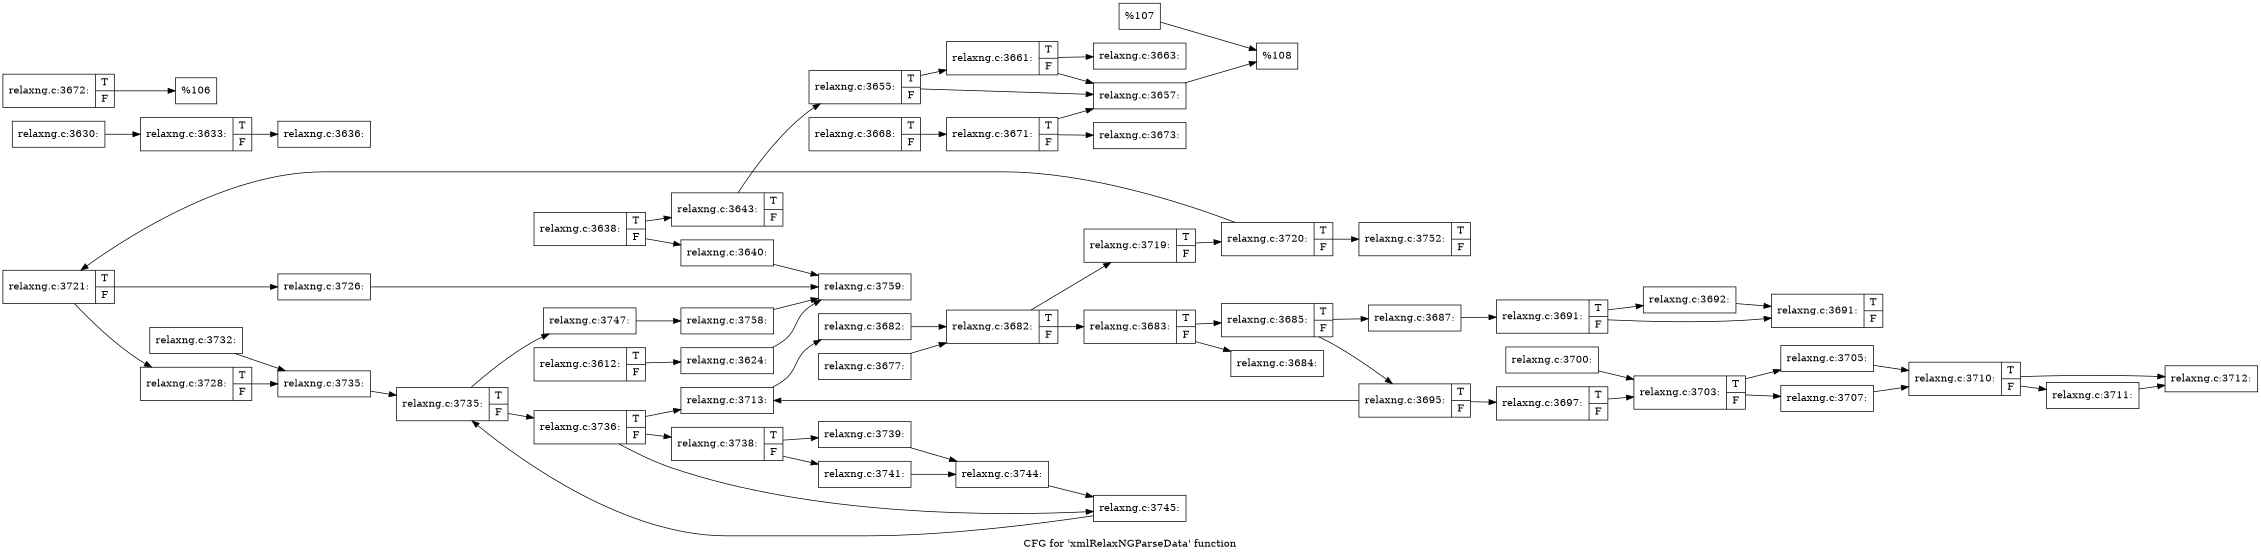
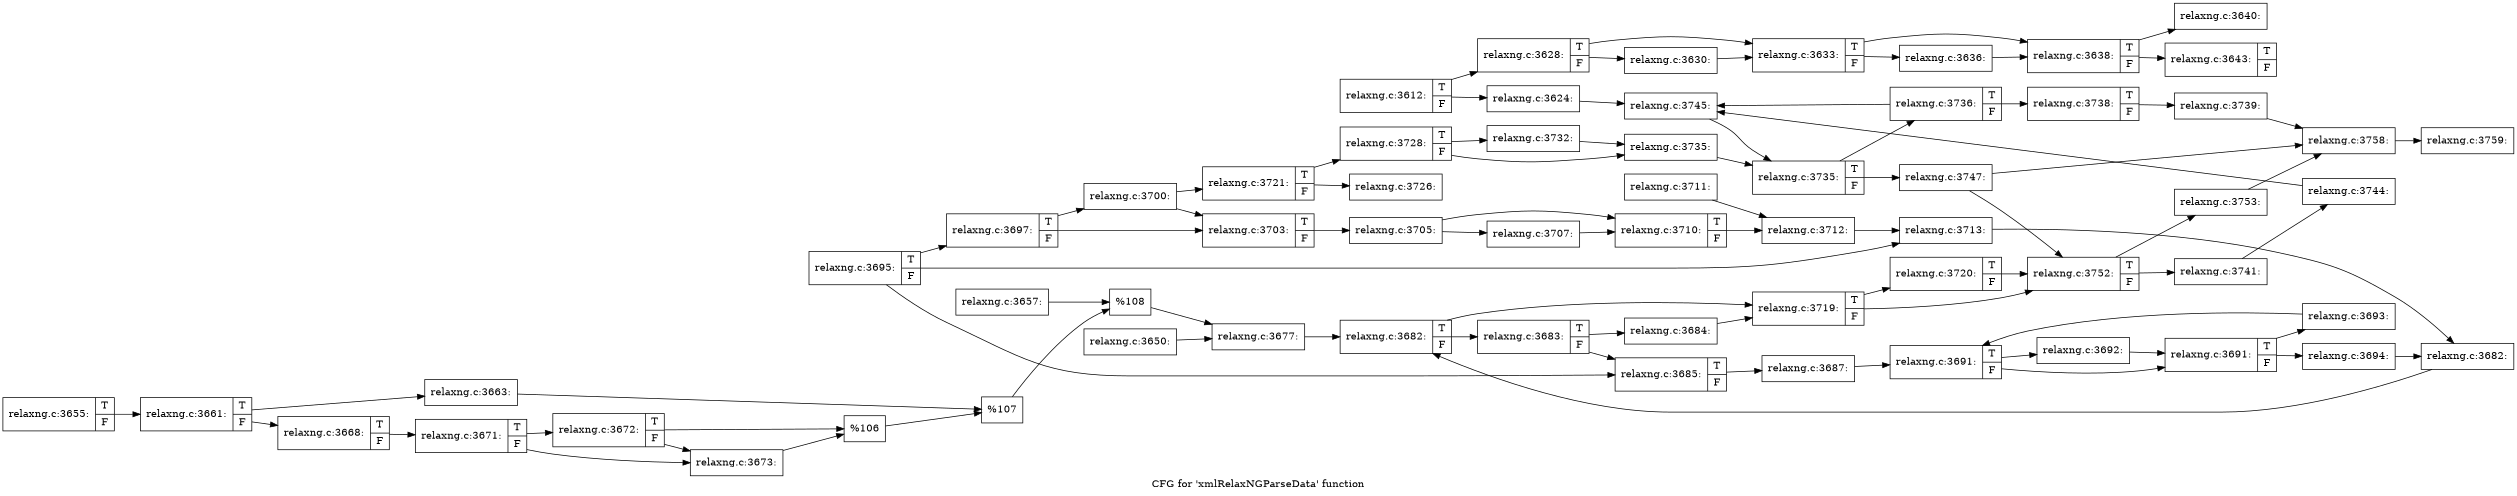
none -> (1942, 34)
none -> (1533, 55)
none -> (2006, 57)
(1072, 77) -> (261, 423)
(1003, 92) -> none
(1072, 115) -> (536, 433)
none -> (1466, 141)
(772, 147) -> none
(653, 172) -> (1186, 191)
none -> (2221, 202)
none -> (1067, 213)
none -> (2014, 220)
(792, 269) -> none
(591, 287) -> none
none -> (1945, 305)
none -> (1178, 315)
none -> (2349, 317)
none -> (1731, 321)
(795, 327) -> (1598, 102)
none -> (1130, 342)
none -> (2349, 356)
(1354, 357) -> (1237, 376)
(2030, 387) -> none
(1759, 396) -> (1461, 232)
none -> (746, 402)
(660, 414) -> (1873, 230)
none -> (930, 420)
none -> (810, 443)
none -> (674, 447)
(930, 453) -> (2281, 122)
(797, 459) -> (2153, 273)
